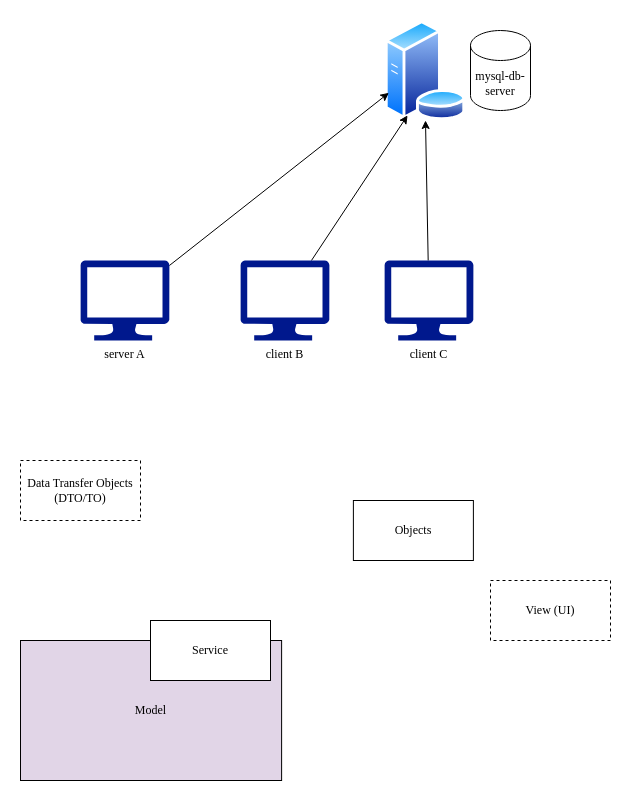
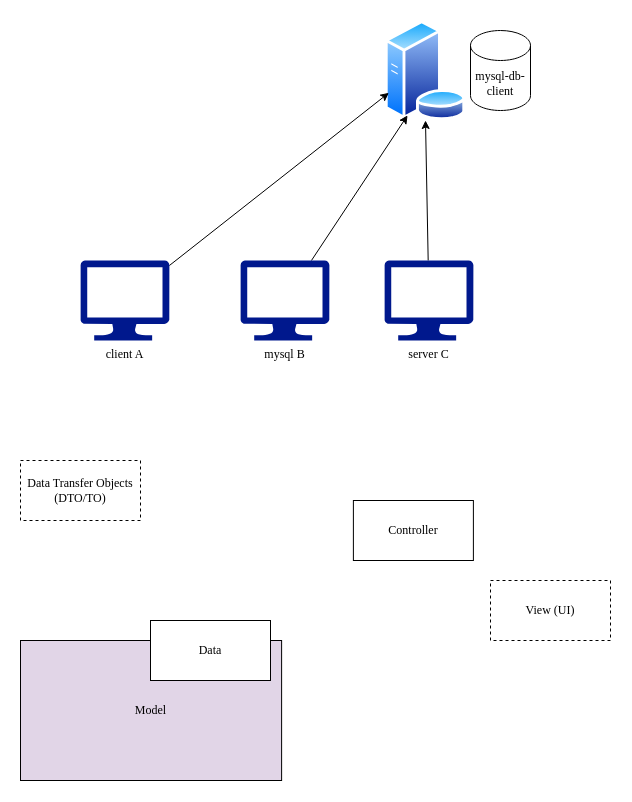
(501, 84) -> (501, 84)
(125, 355) -> (125, 355)
(285, 355) -> (285, 355)
(429, 355) -> (429, 355)
(414, 531) -> (414, 531)
(211, 651) -> (211, 651)
